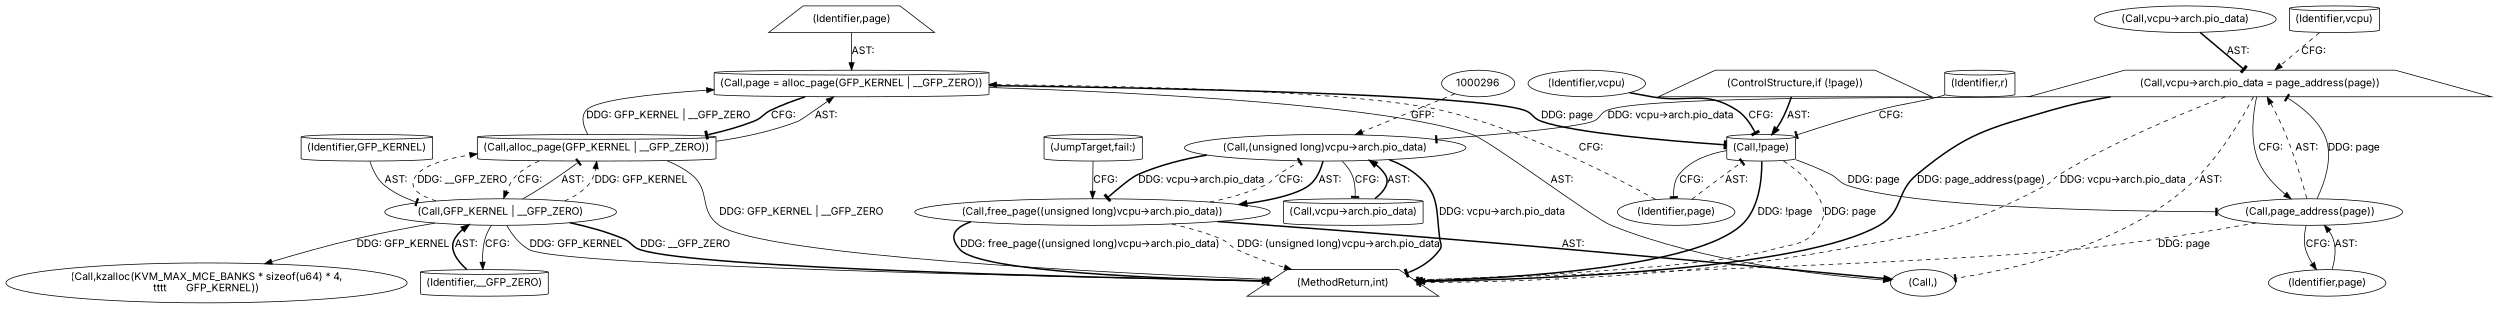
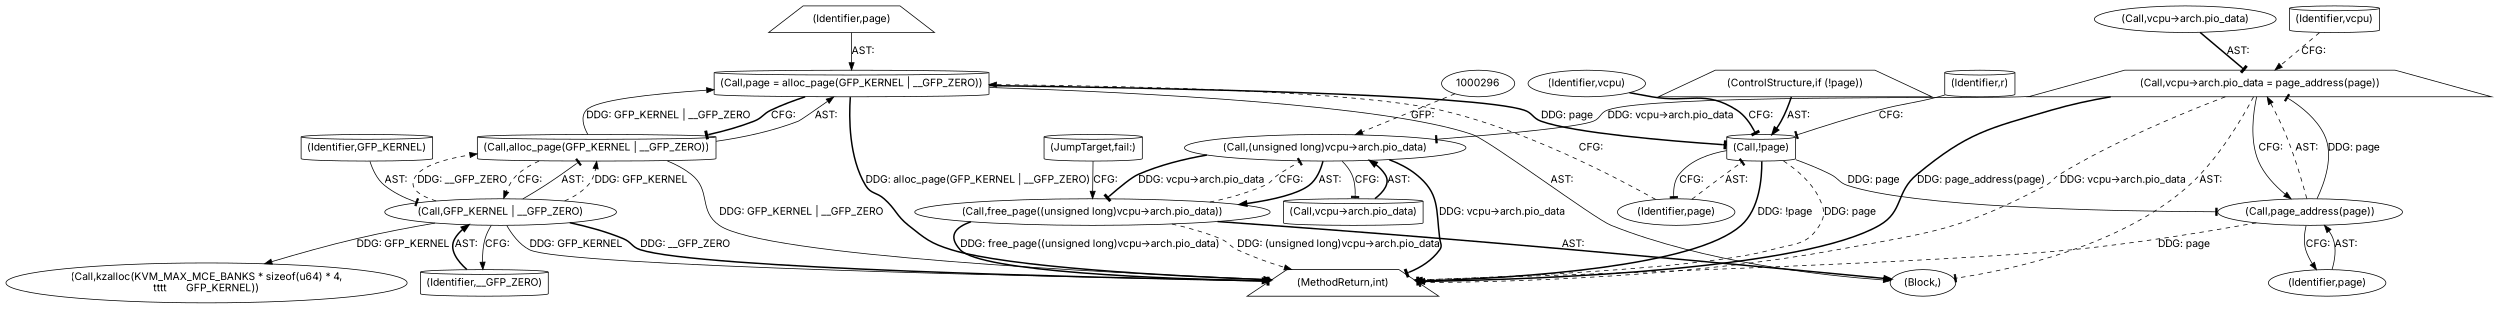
none -> (945, 248)
(1923, 283) -> (1923, 283)
